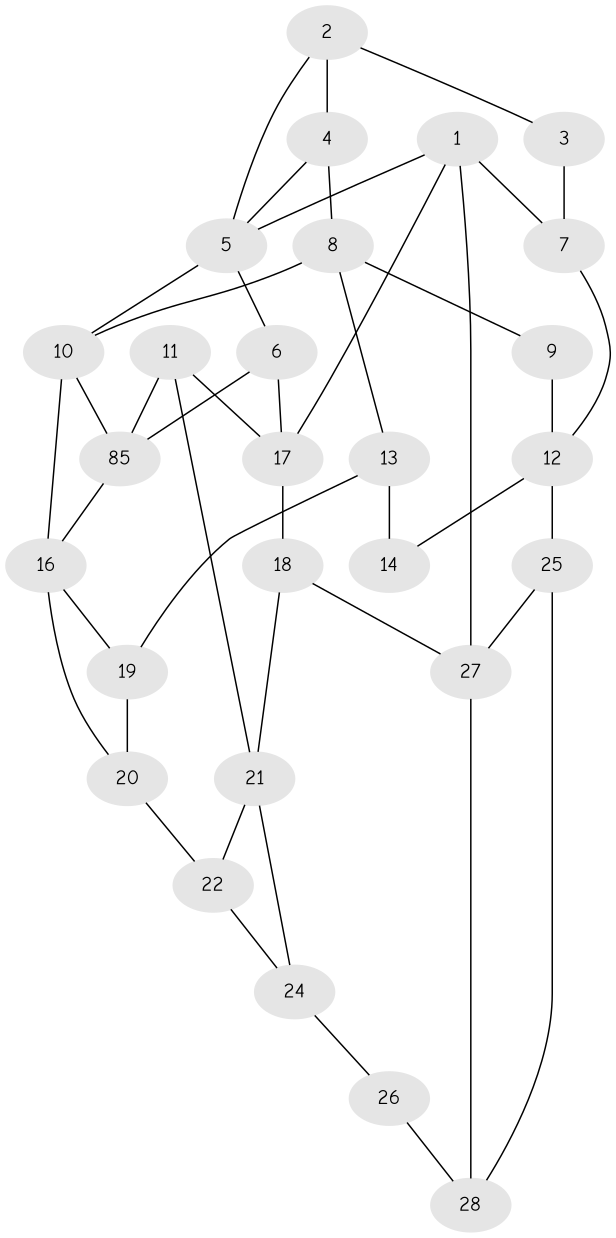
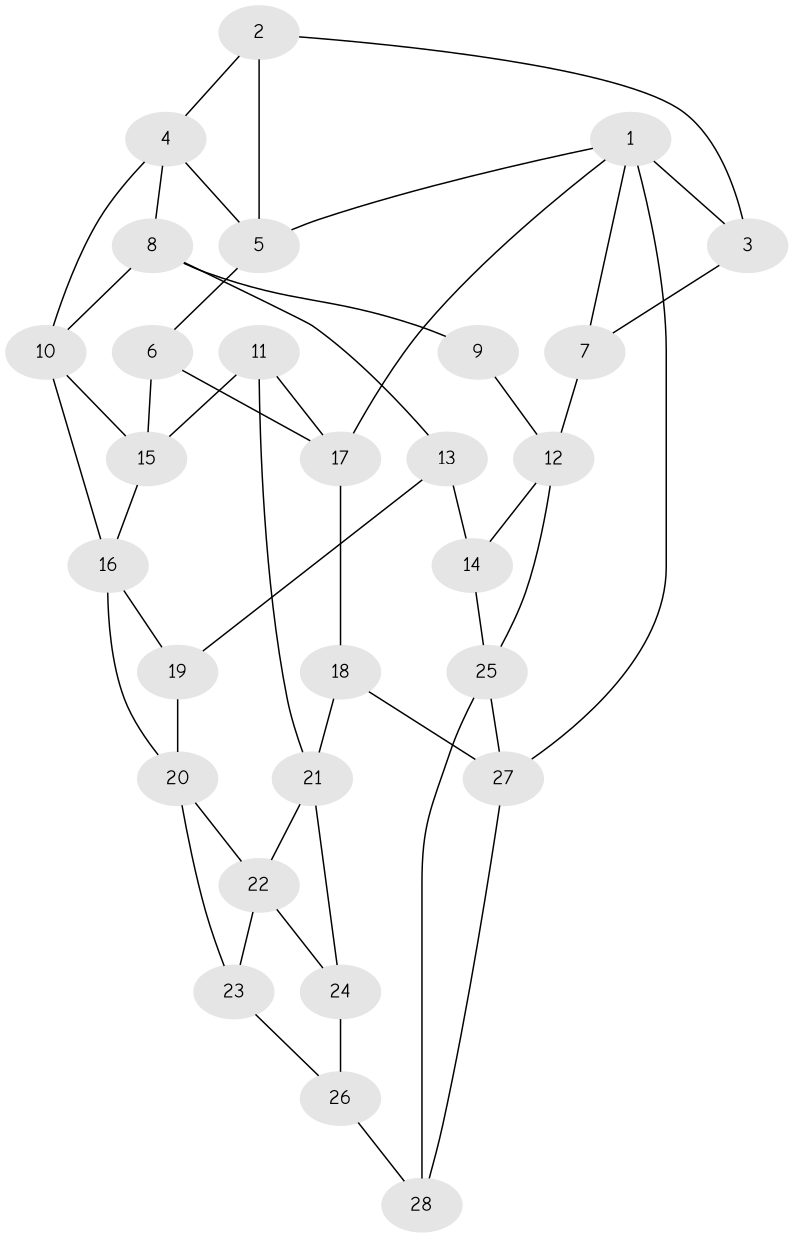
none -> (689, 192)
(145, 299) -> (89, 238)
(120, 459) -> (147, 459)
none -> (480, 619)
none -> (234, 992)
